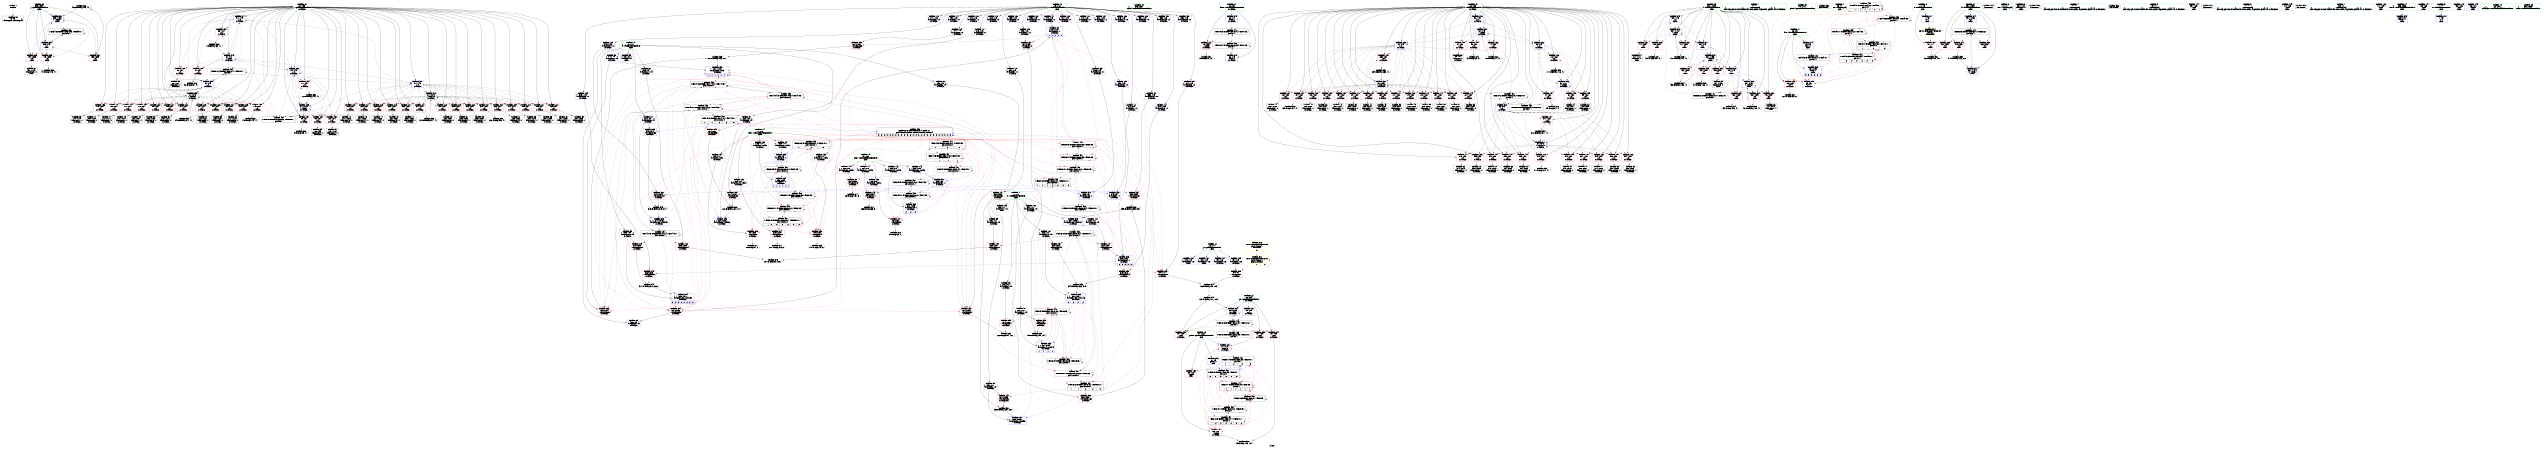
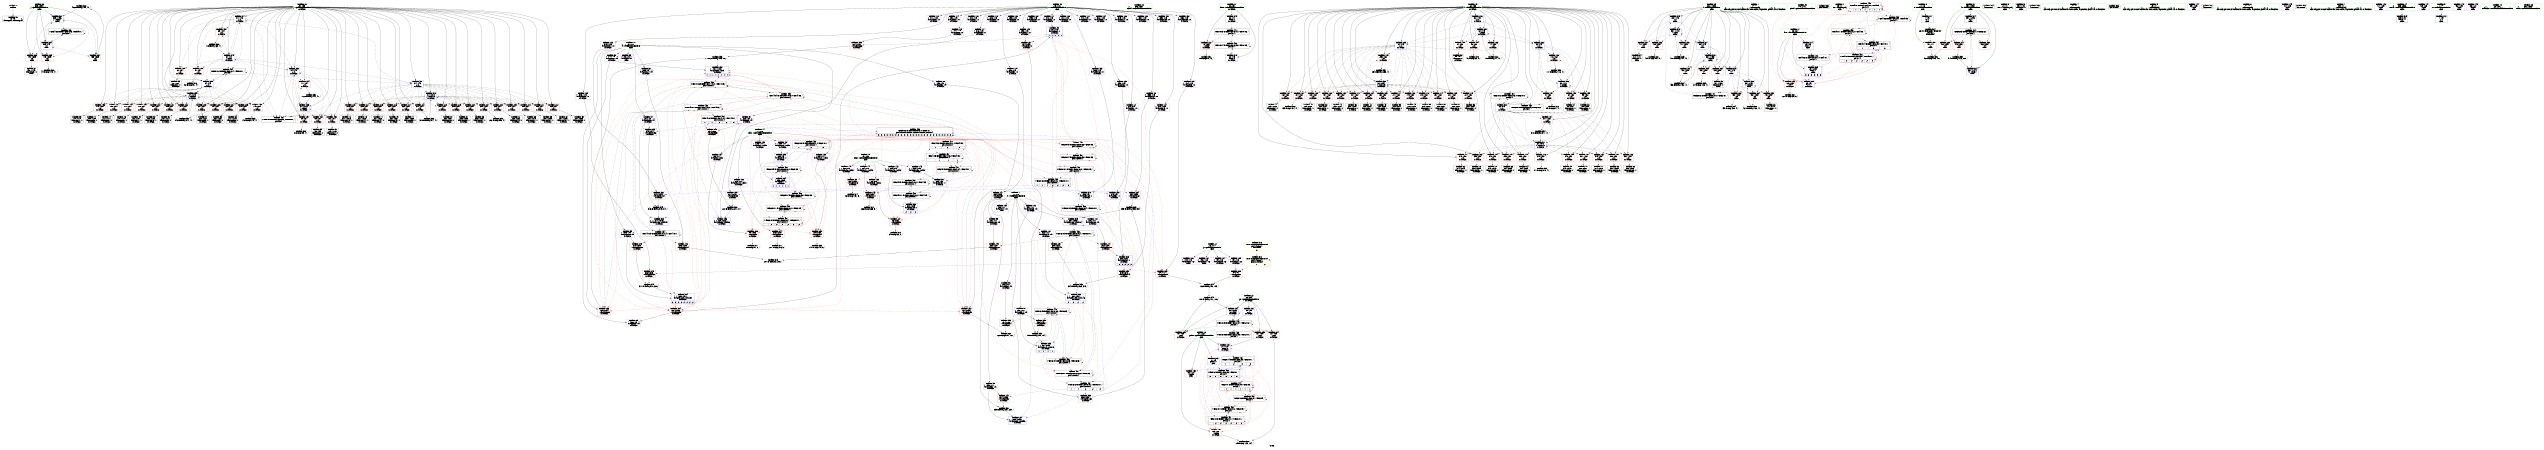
(1004, 401) -> (1004, 401)
